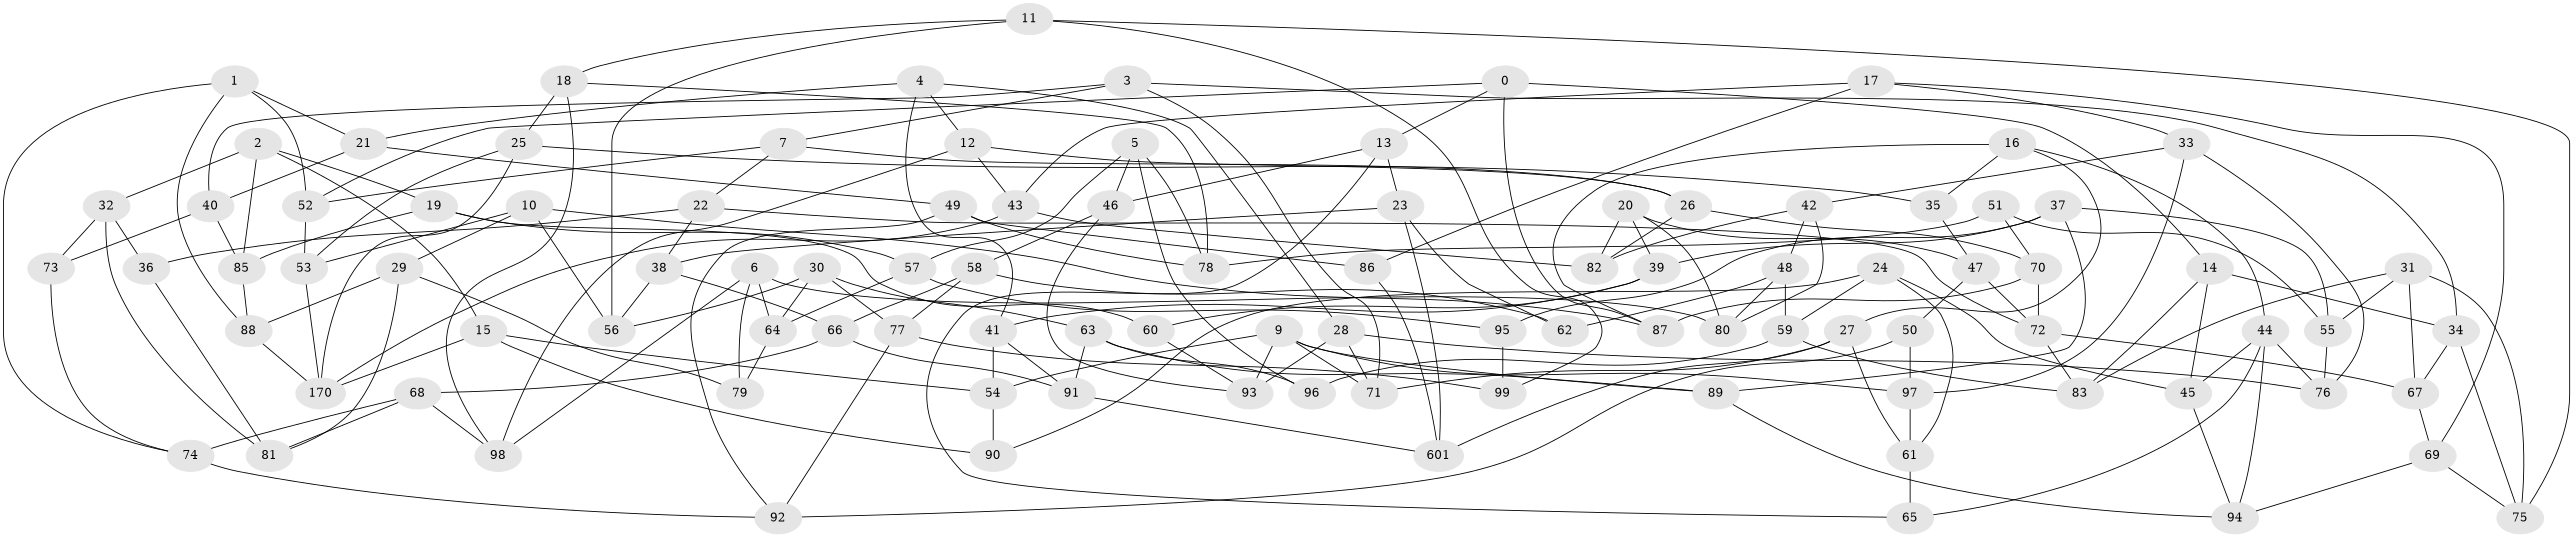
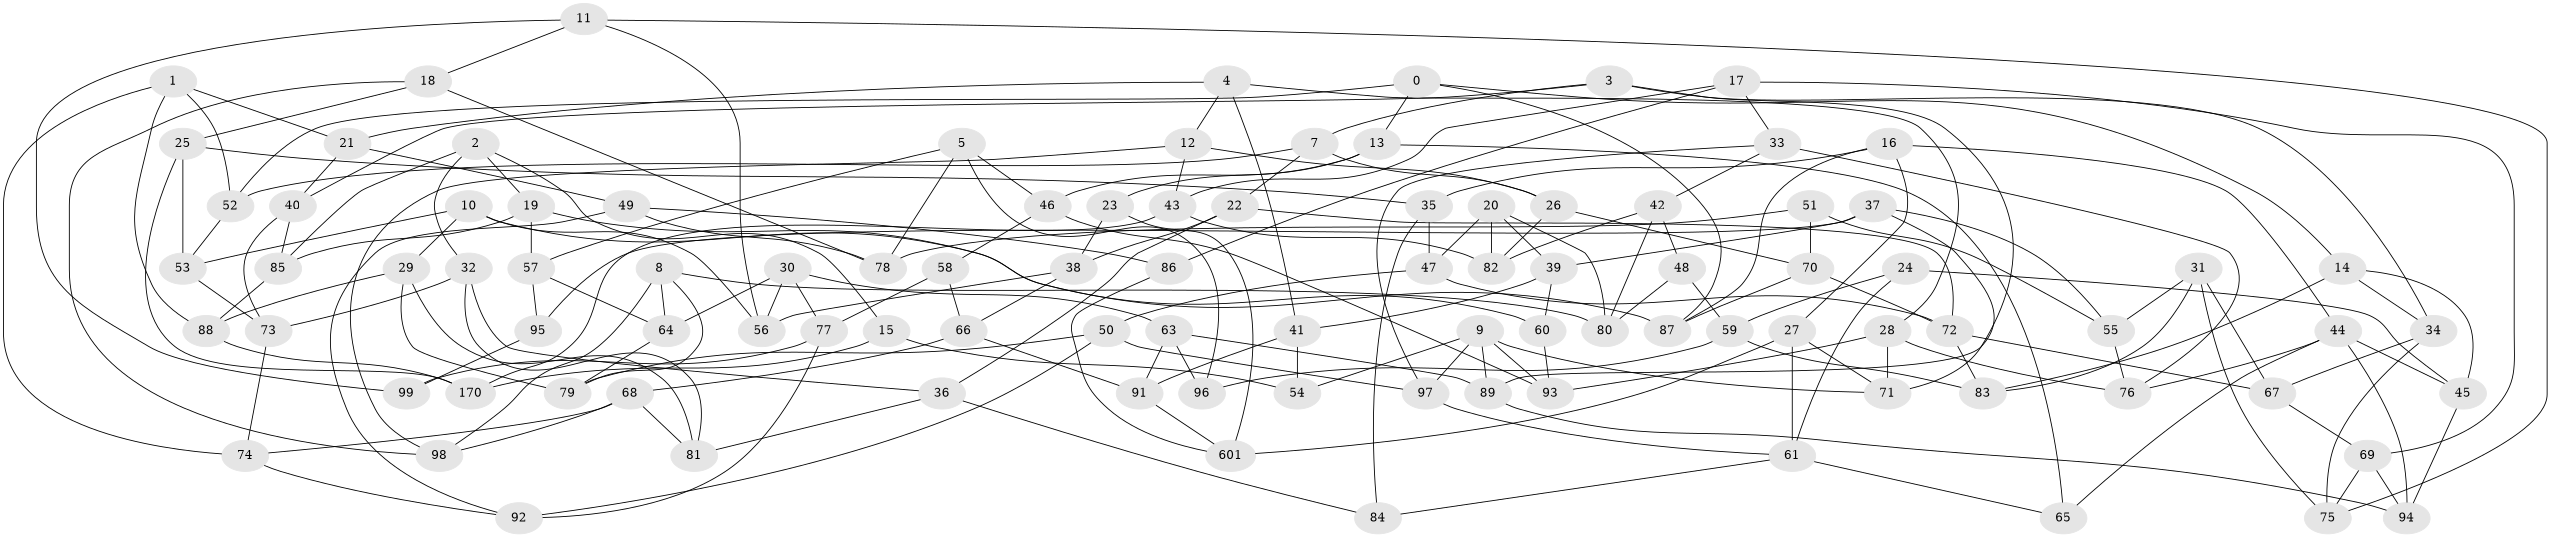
(755, 269) -> (660, 269)
(312, 331) -> (226, 300)
(1565, 331) -> none
none -> (859, 353)
(993, 456) -> none
none -> (1378, 518)
